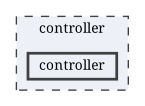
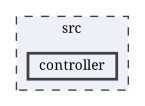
(72, 29) -> (72, 29)
